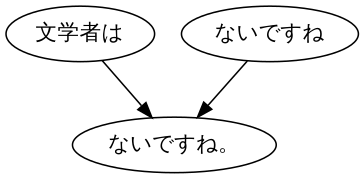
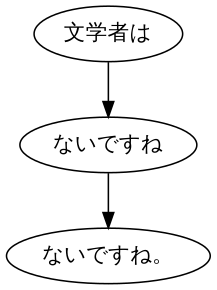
(122, 83) -> (108, 82)
